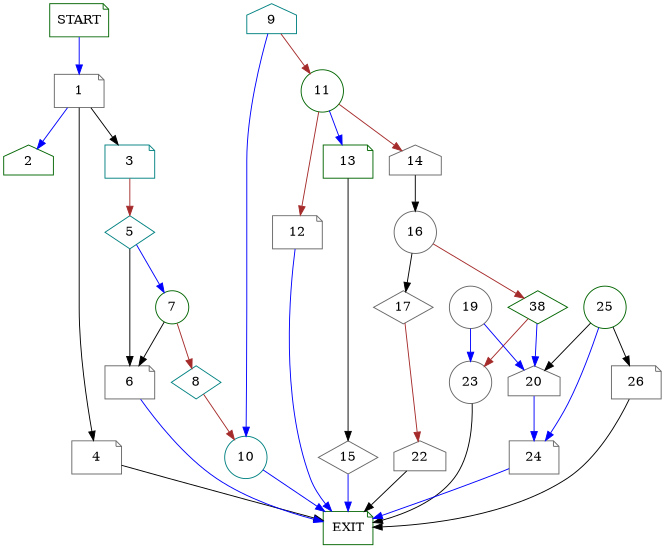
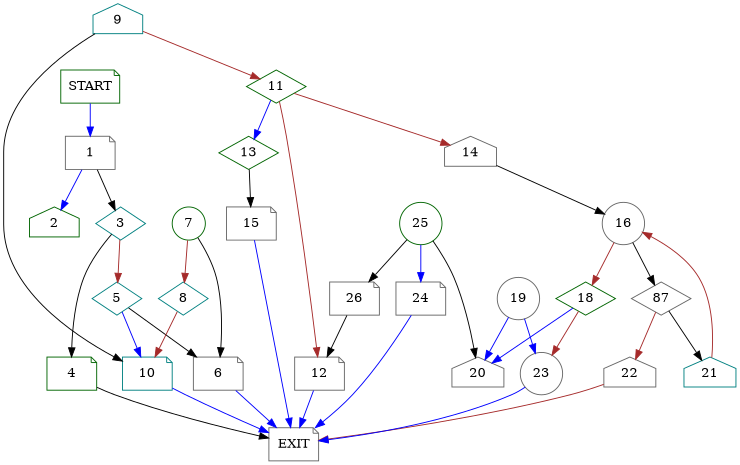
(322, 91) -> (276, 87)
(130, 162) -> (121, 224)
(348, 162) -> (249, 153)
(247, 229) -> (4, 200)
(148, 265) -> (130, 330)
(79, 270) -> (81, 287)
(403, 307) -> (661, 299)
(538, 307) -> (586, 299)
none -> (710, 374)
(534, 414) -> none
(97, 457) -> (72, 374)
(246, 457) -> (147, 374)
(348, 457) -> (251, 224)
(452, 481) -> (464, 412)
(389, 488) -> (467, 417)
(526, 499) -> (339, 332)
(348, 528) -> (294, 444)
